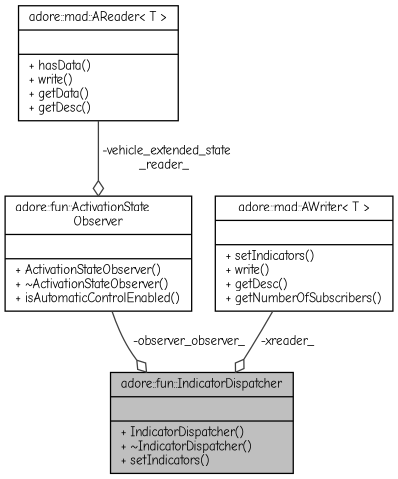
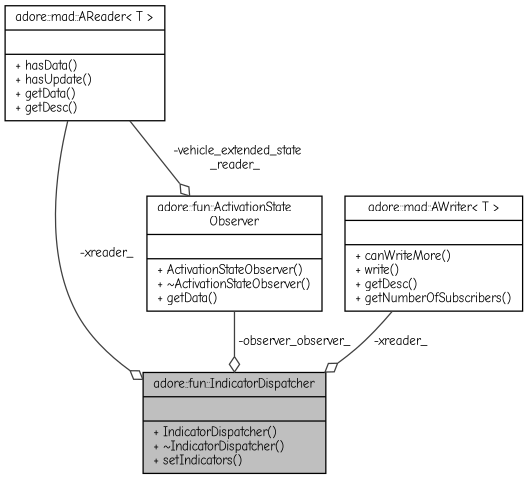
(51, 80) -> (54, 80)
(270, 256) -> (404, 256)
none -> (59, 257)
(98, 298) -> (188, 298)
